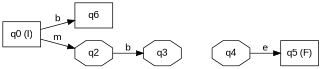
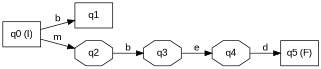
(94, 15) -> (94, 15)
(265, 48) -> (265, 48)
none -> (193, 53)
